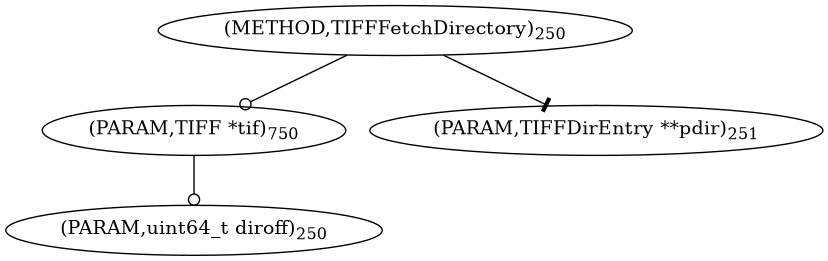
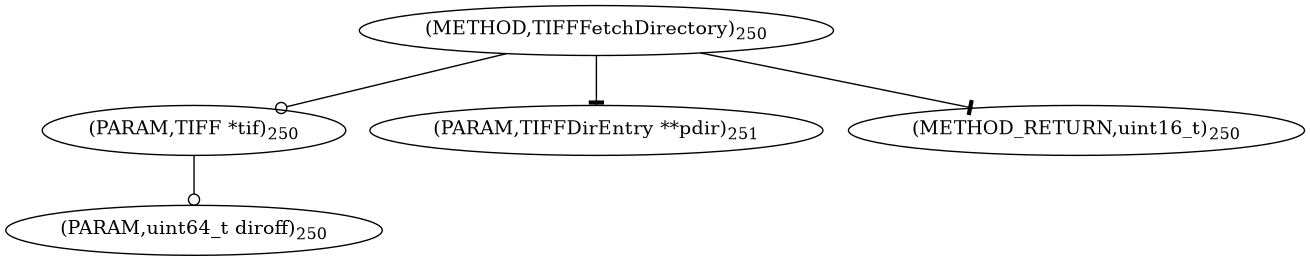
(284, 128) -> (284, 128)
none -> (1076, 130)
